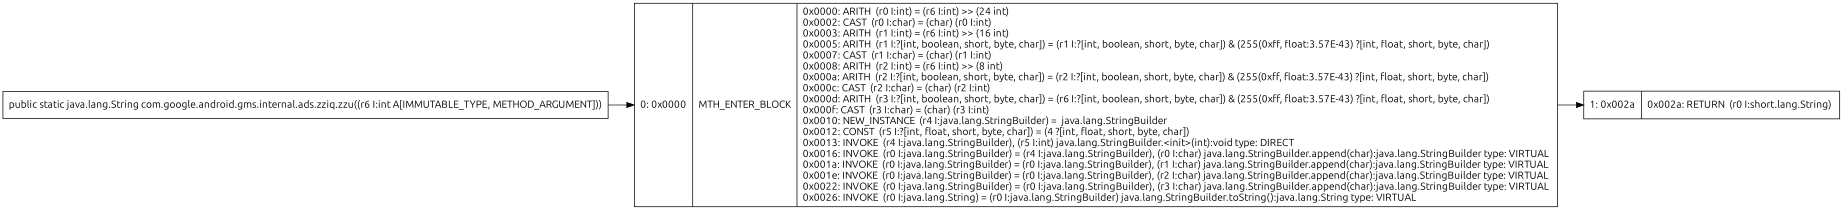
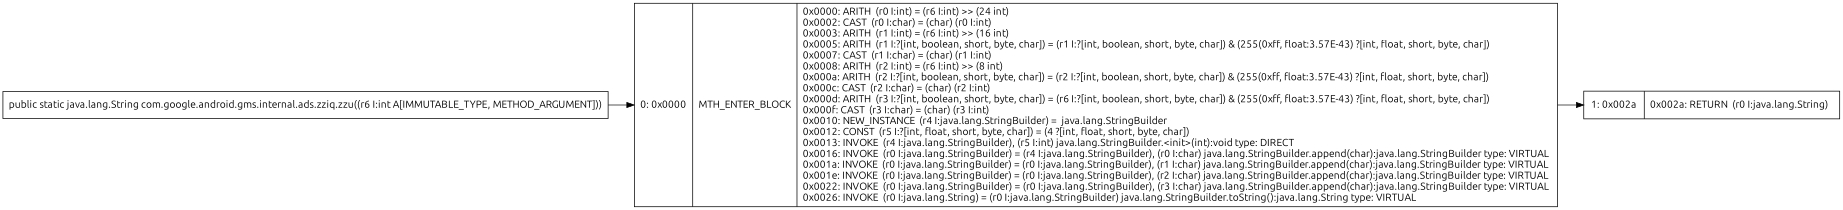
(1741, 105) -> (1741, 105)
